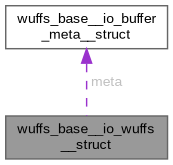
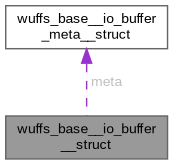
(87, 137) -> (87, 137)
